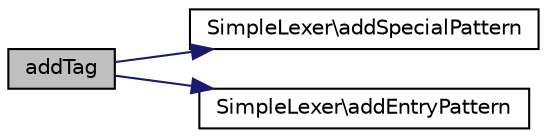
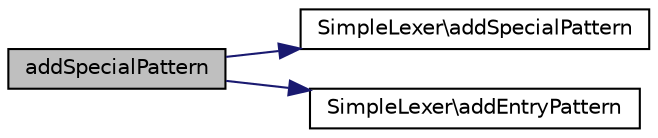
(62, 69) -> (117, 69)
